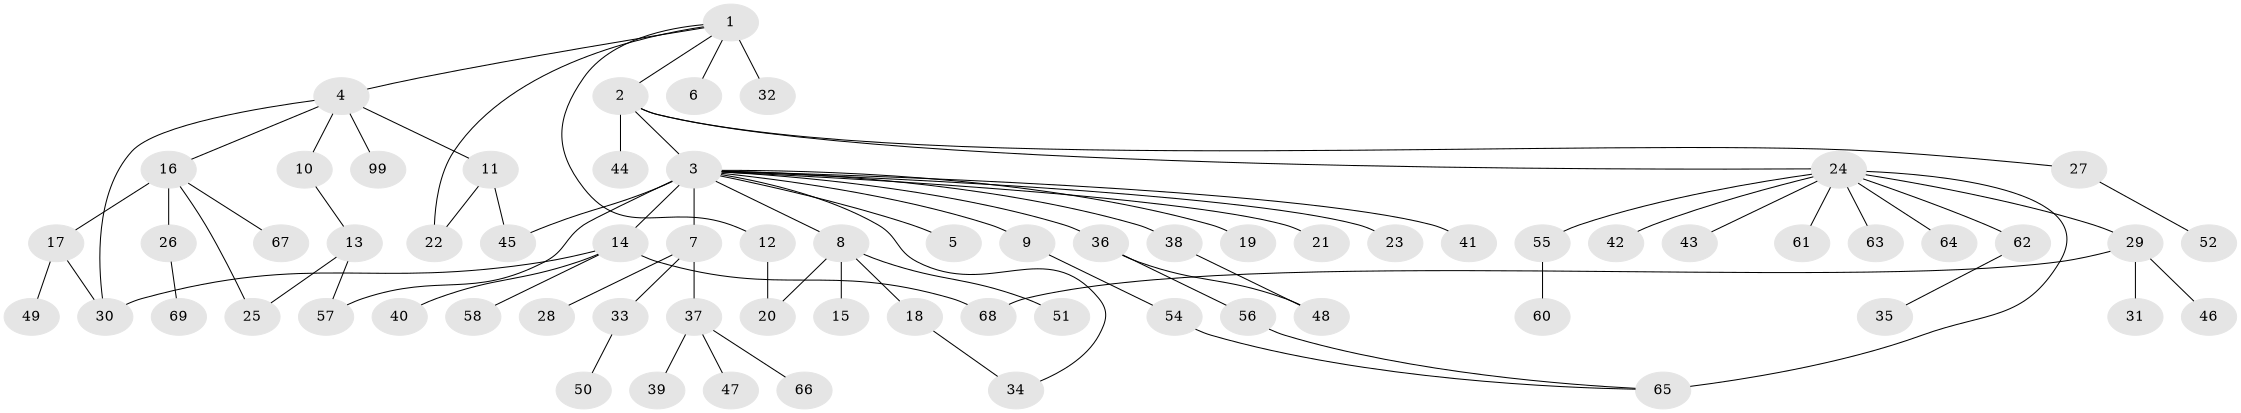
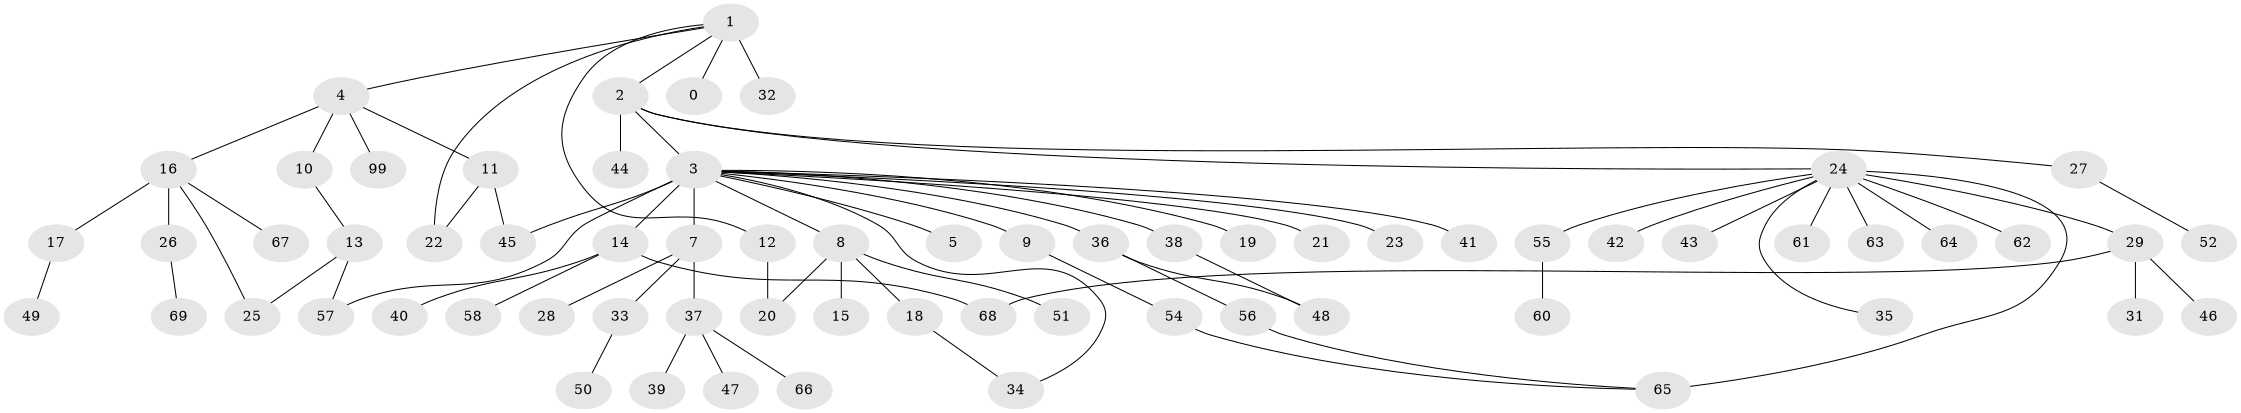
(694, 96) -> (694, 96)
(1954, 280) -> (1765, 262)
(105, 317) -> none
